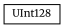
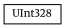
(32, 14) -> (33, 14)
